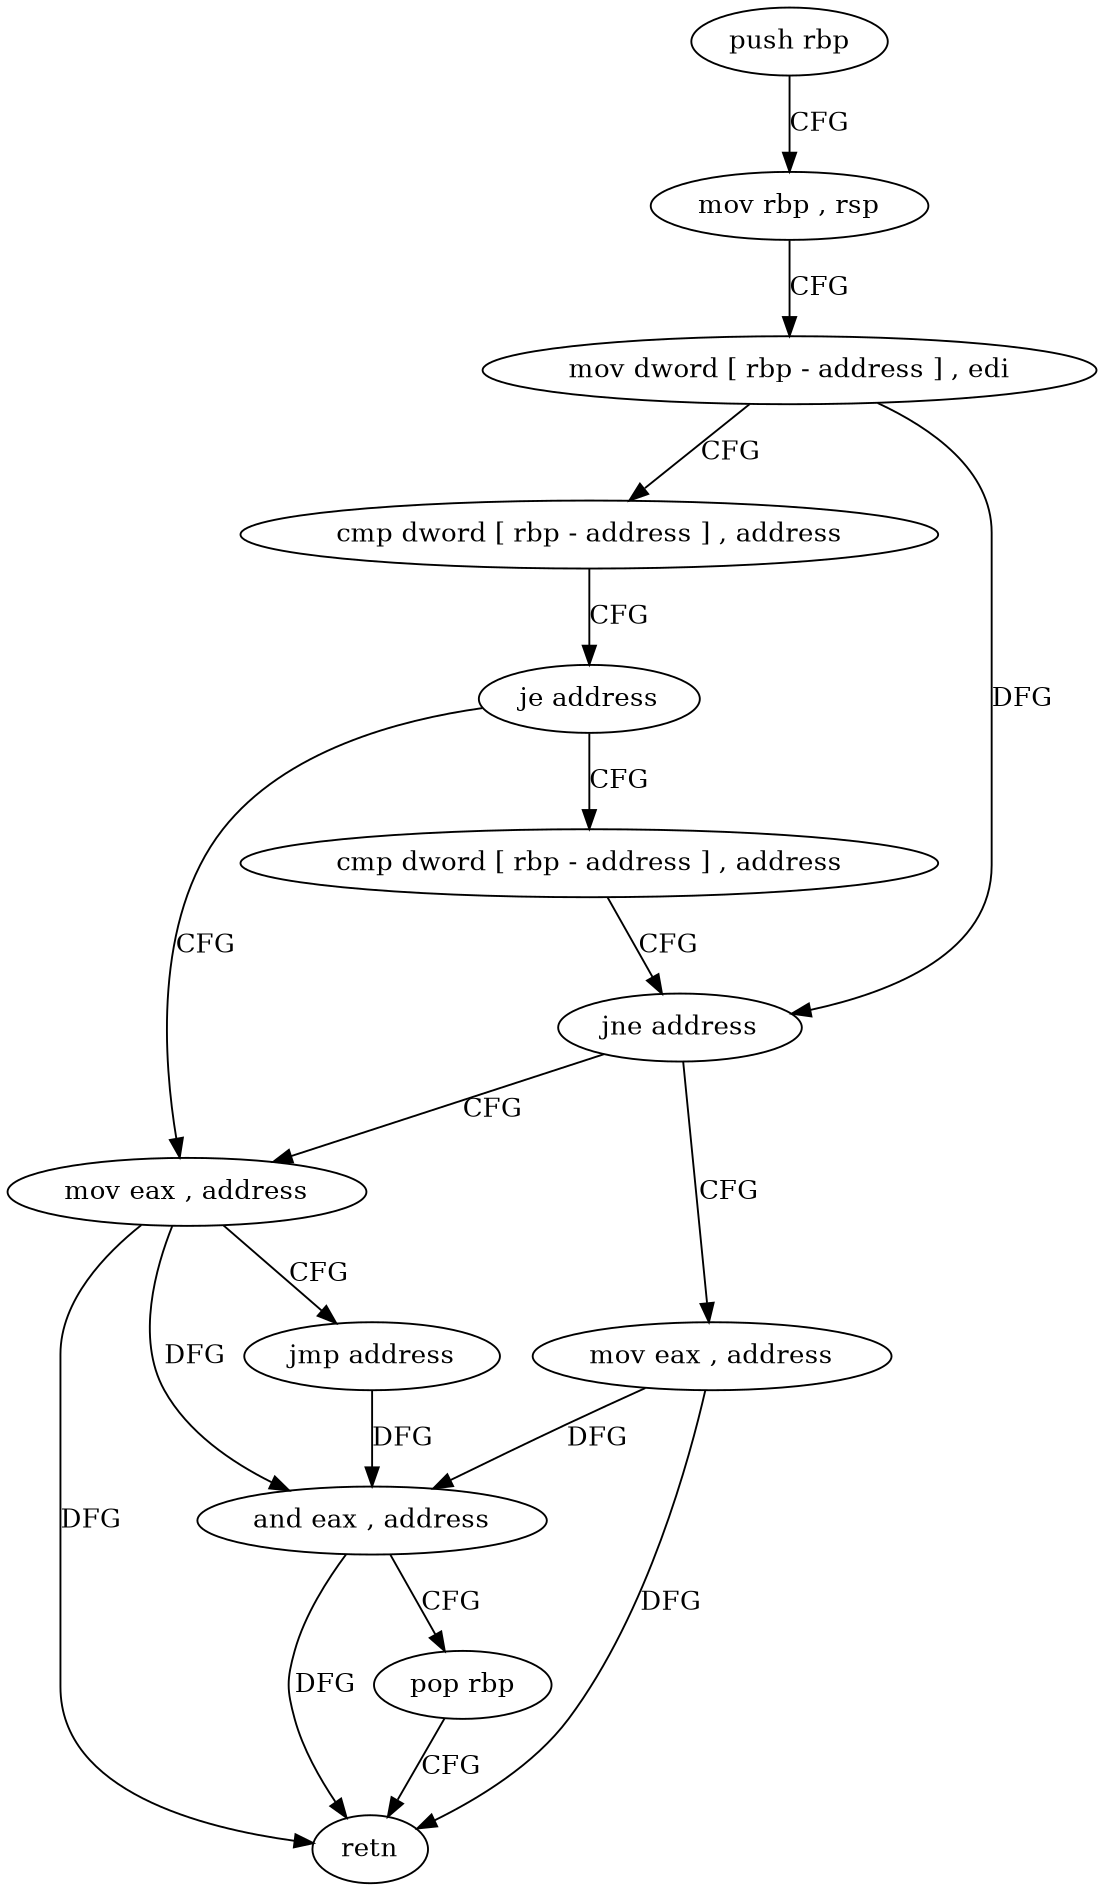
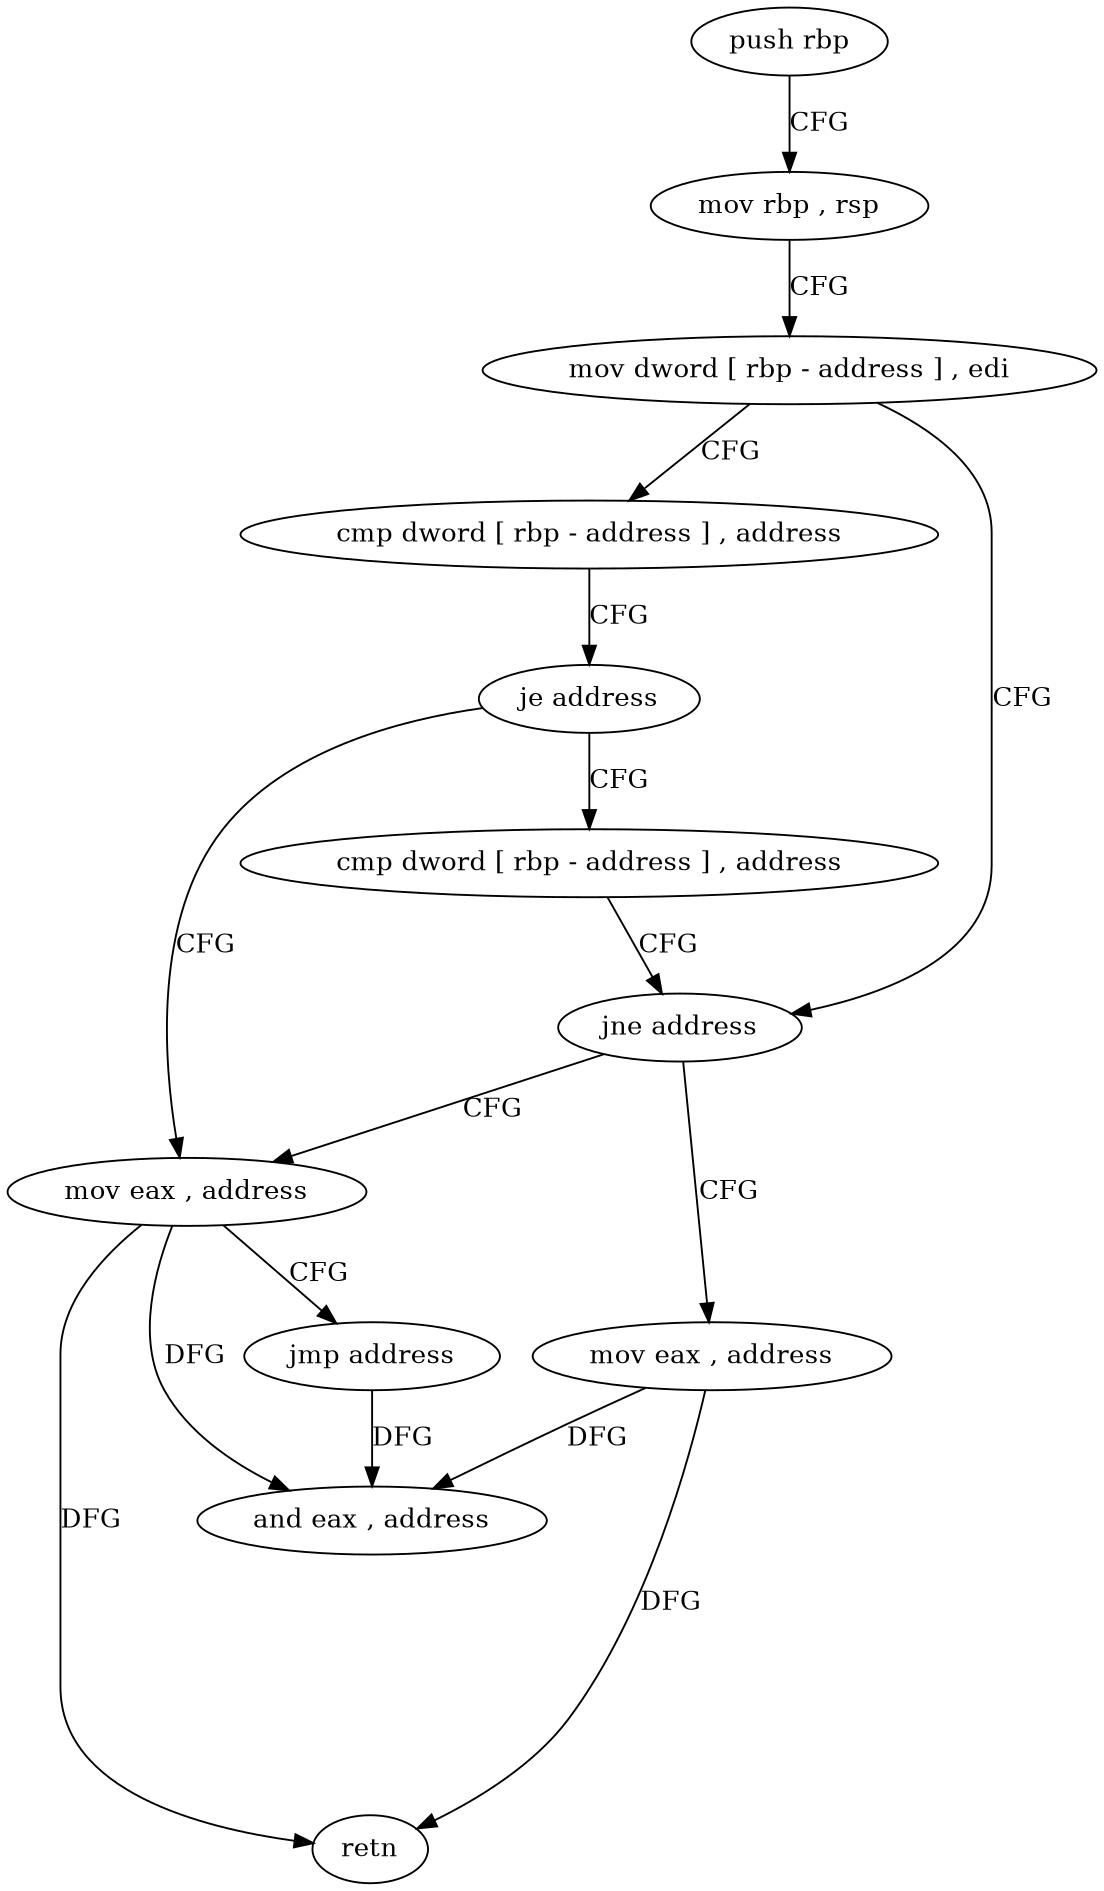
(1023, 699) -> (1023, 699)
(289, 1676) -> none
(463, 1685) -> none
